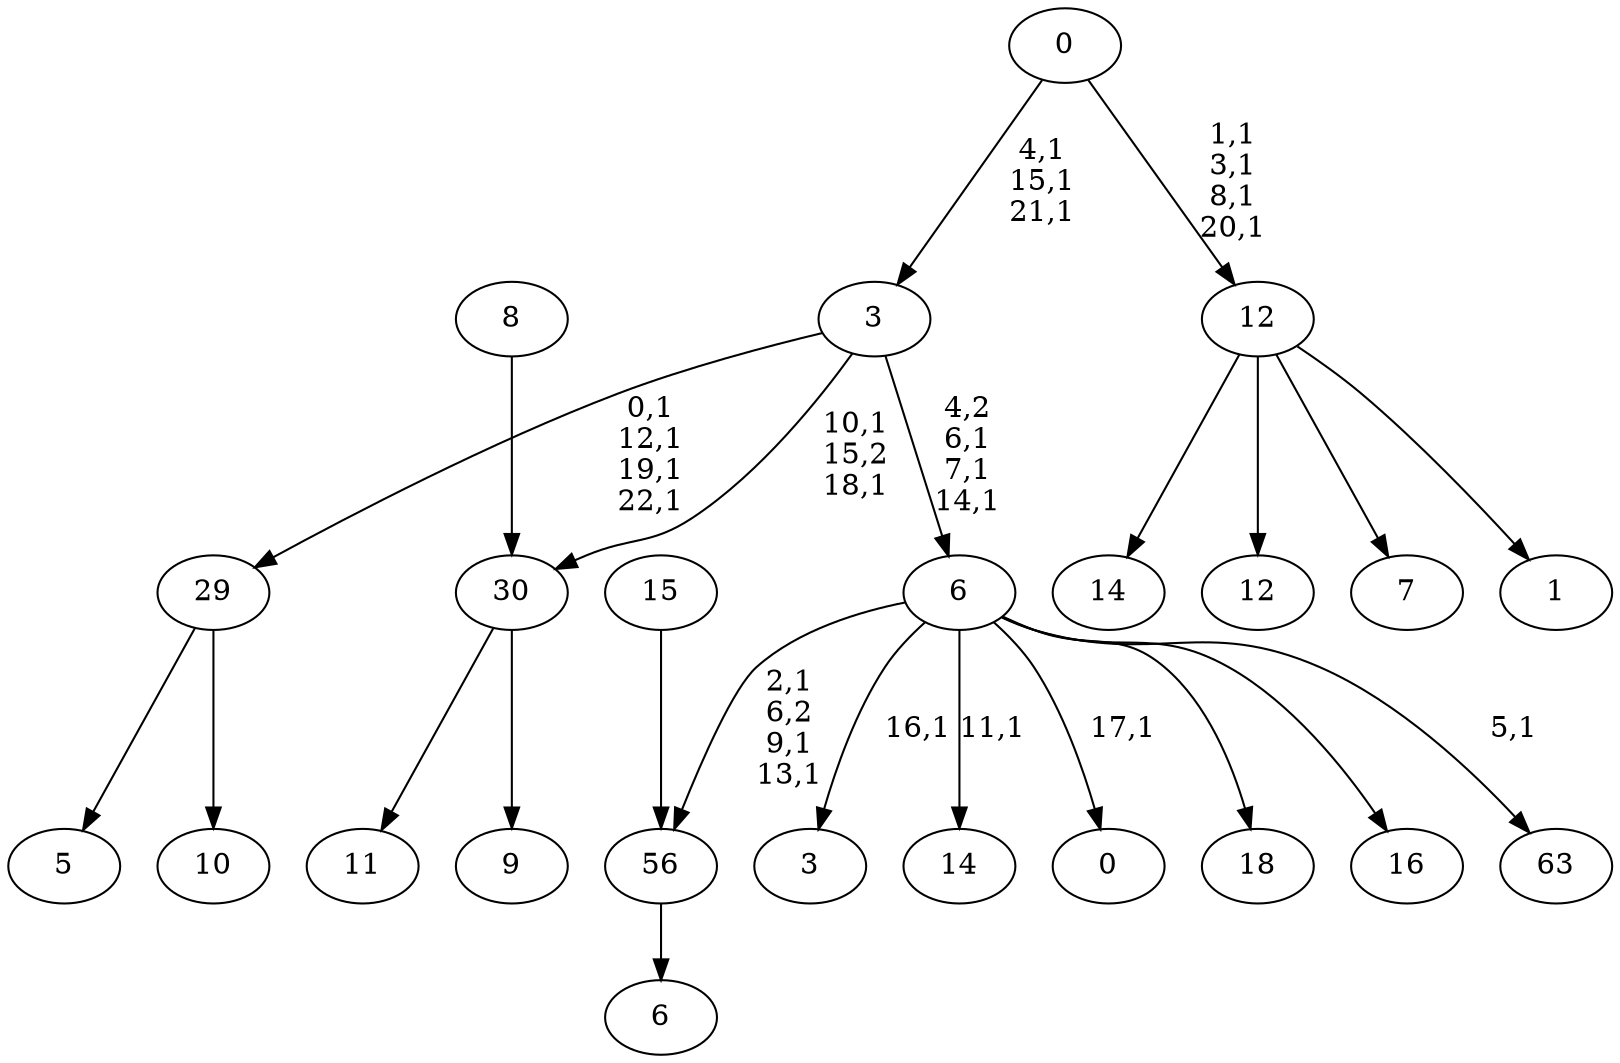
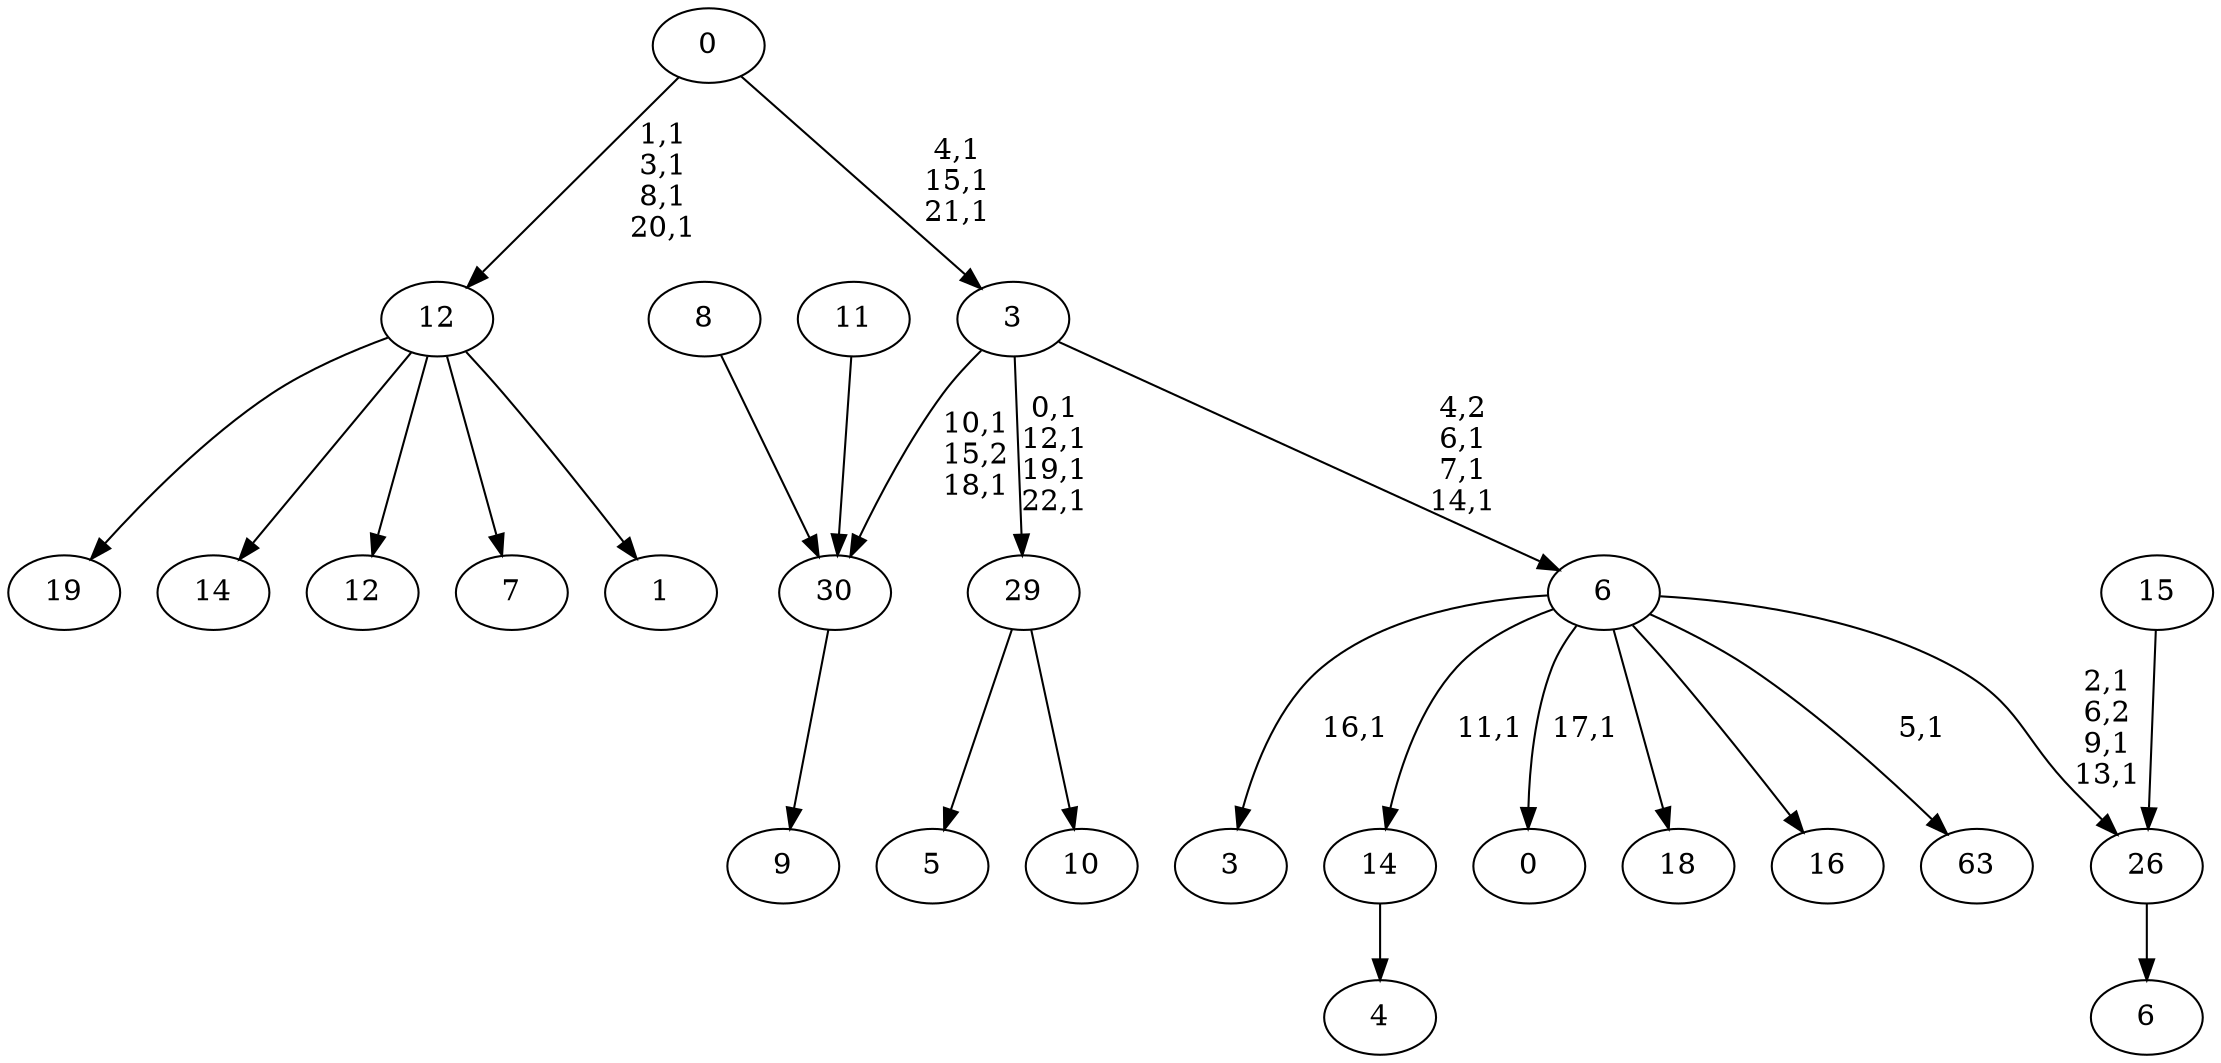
none -> (64, 593)
(443, 720) -> (845, 445)
(661, 866) -> (2147, 866)
none -> (1380, 1017)
